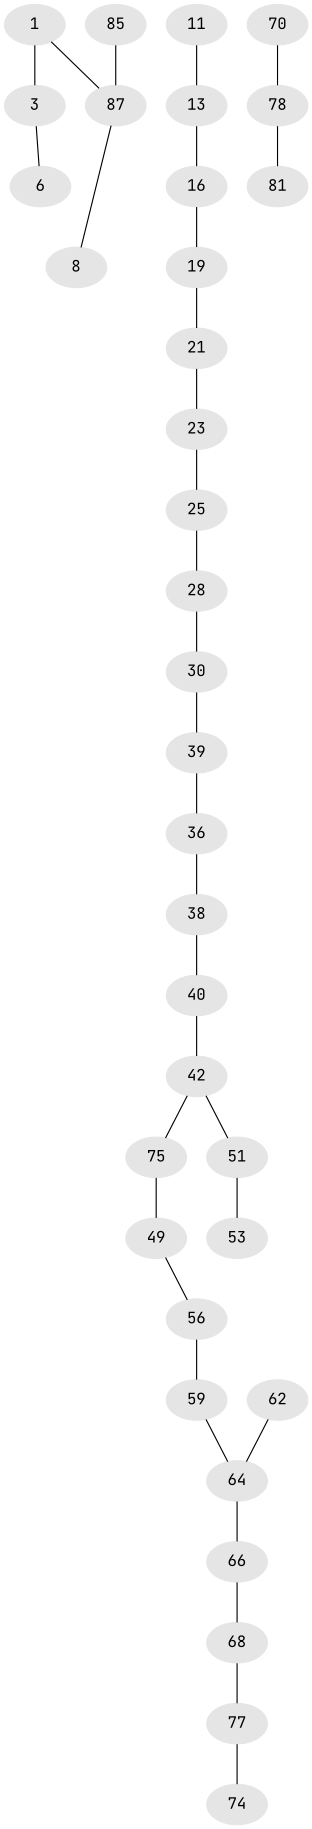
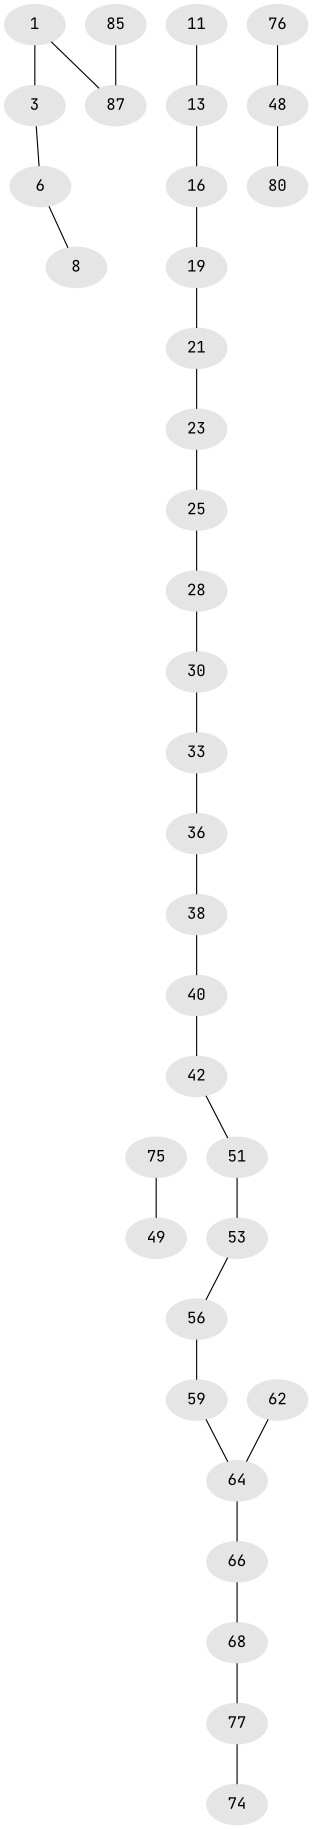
(278, 25) -> (278, 25)
(278, 106) -> (278, 106)
(96, 187) -> (58, 227)
(278, 187) -> (278, 187)
(197, 753) -> (197, 753)
(176, 1117) -> none
(176, 1279) -> (217, 1279)
